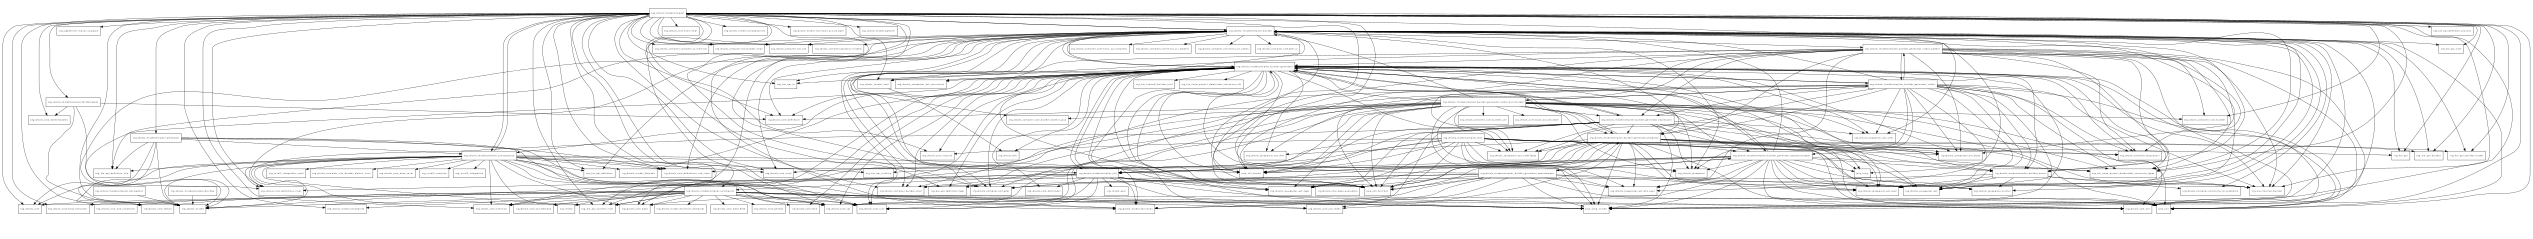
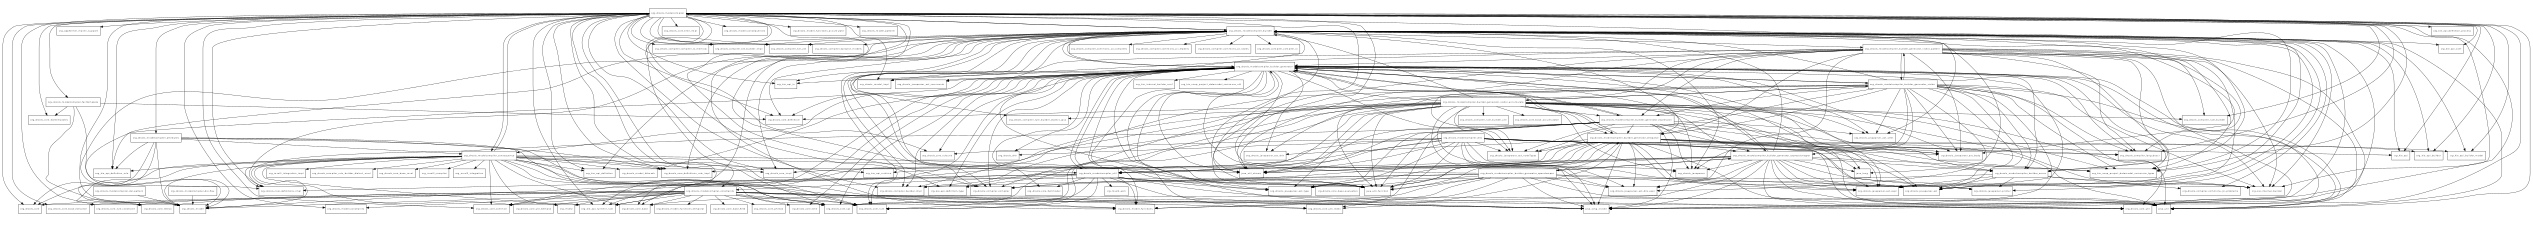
none -> (1676, 16)
(949, 117) -> (1221, 147)
